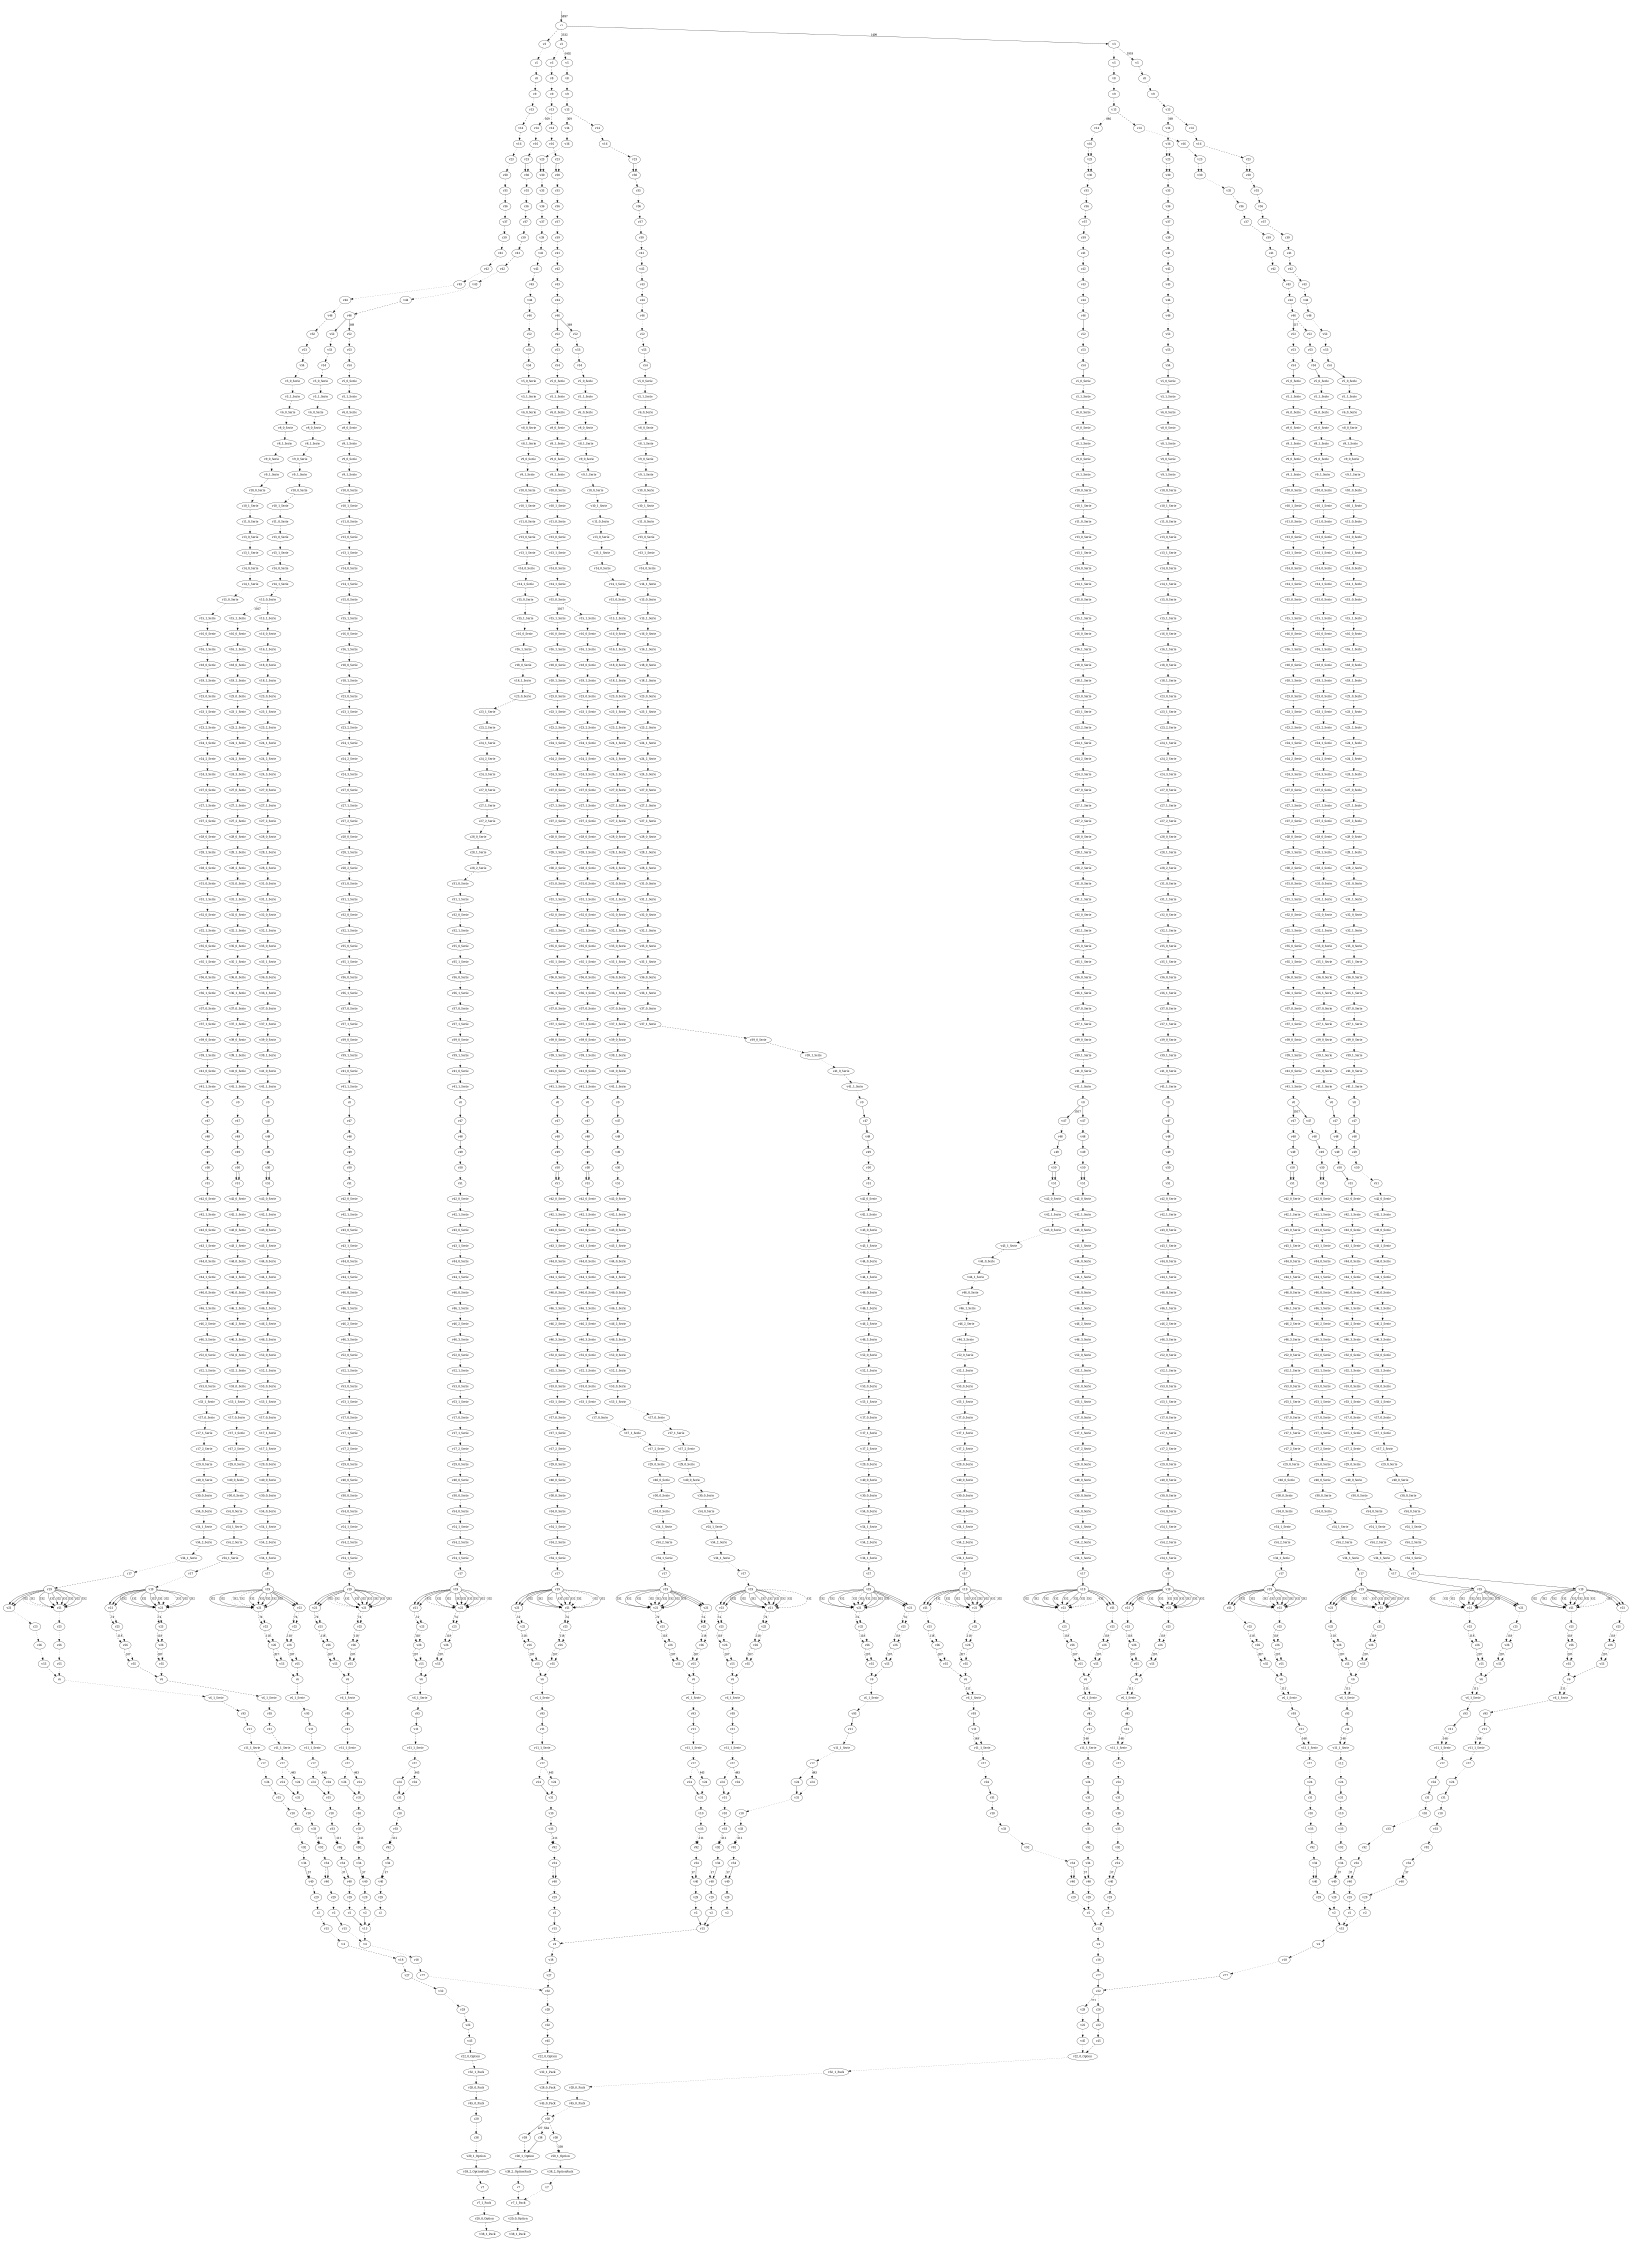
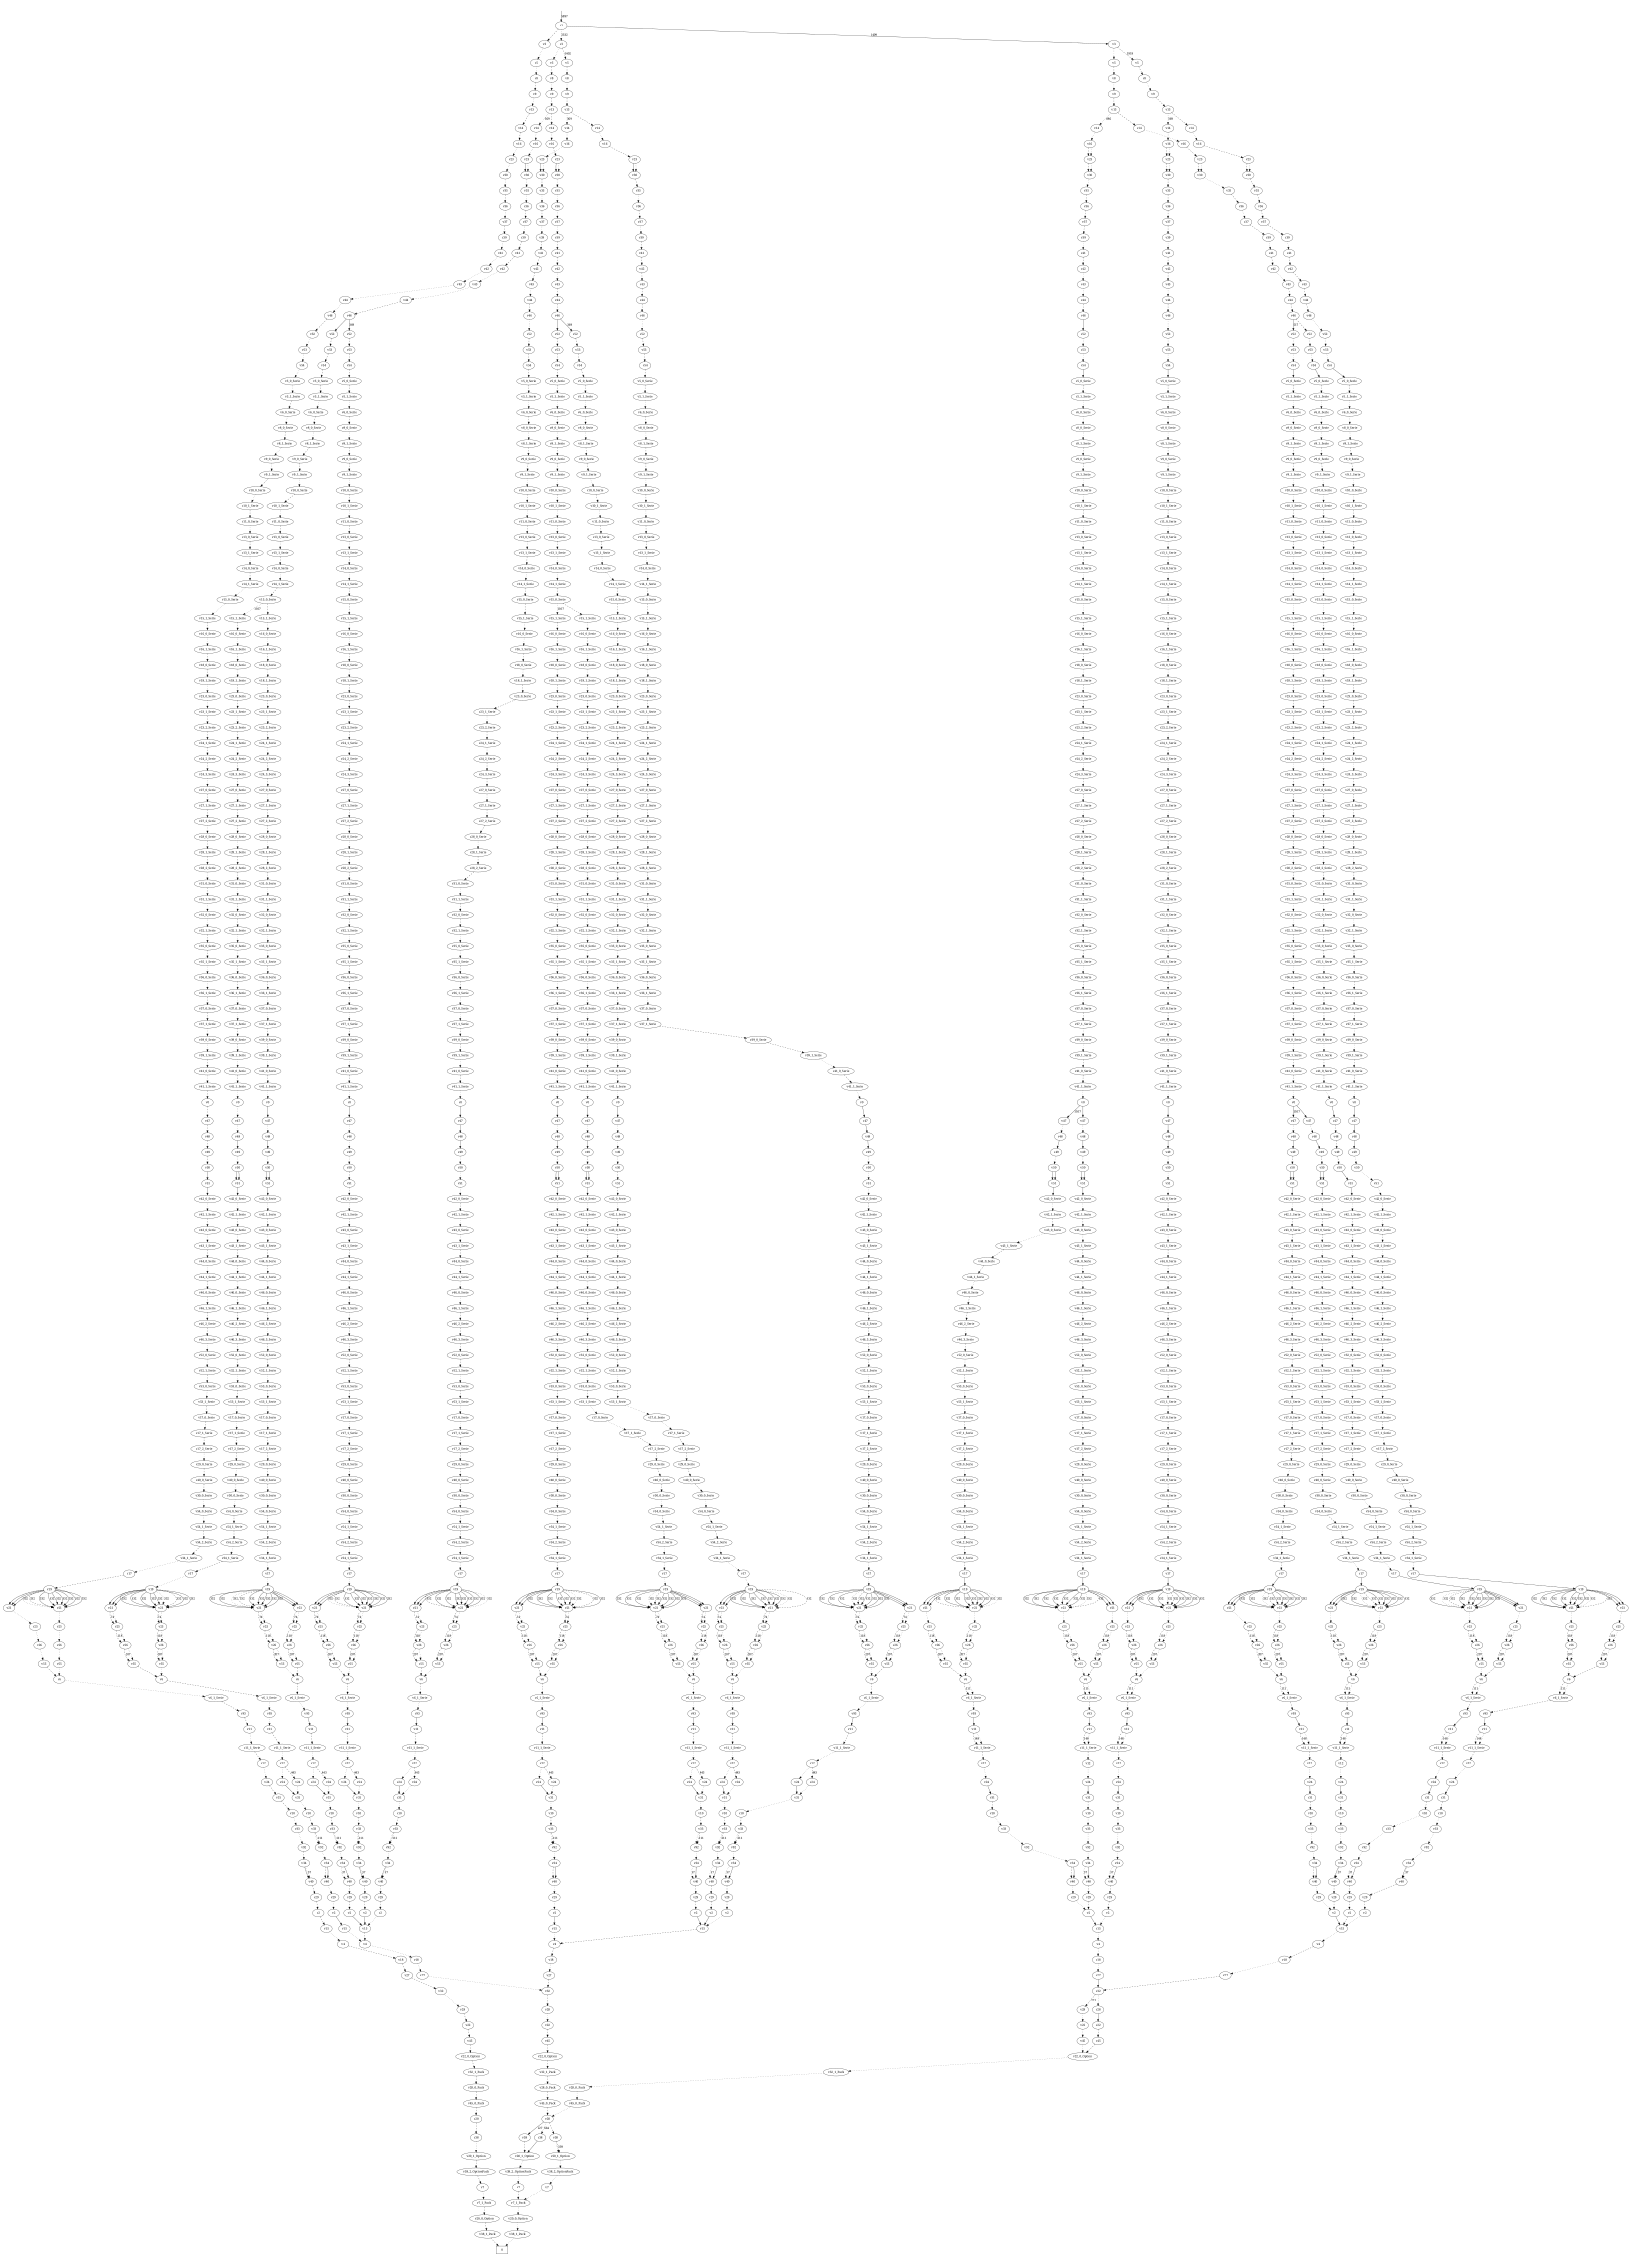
none -> (502, 2250)
